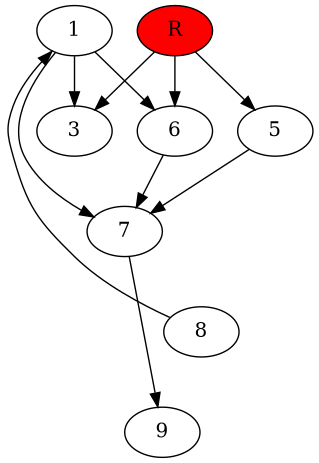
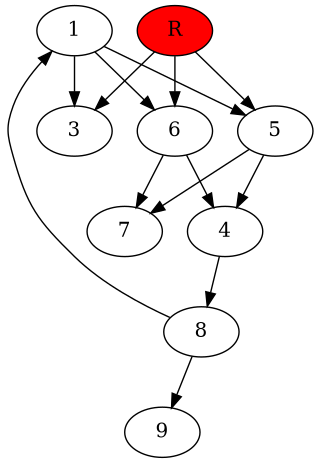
(19, 140) -> (165, 76)
none -> (225, 231)
(142, 325) -> (184, 376)
